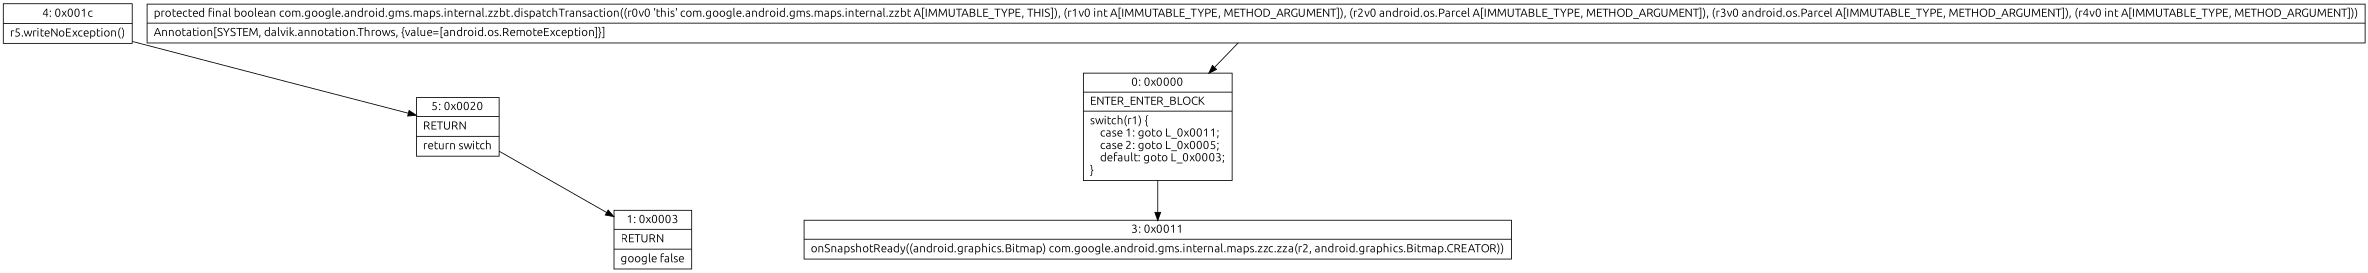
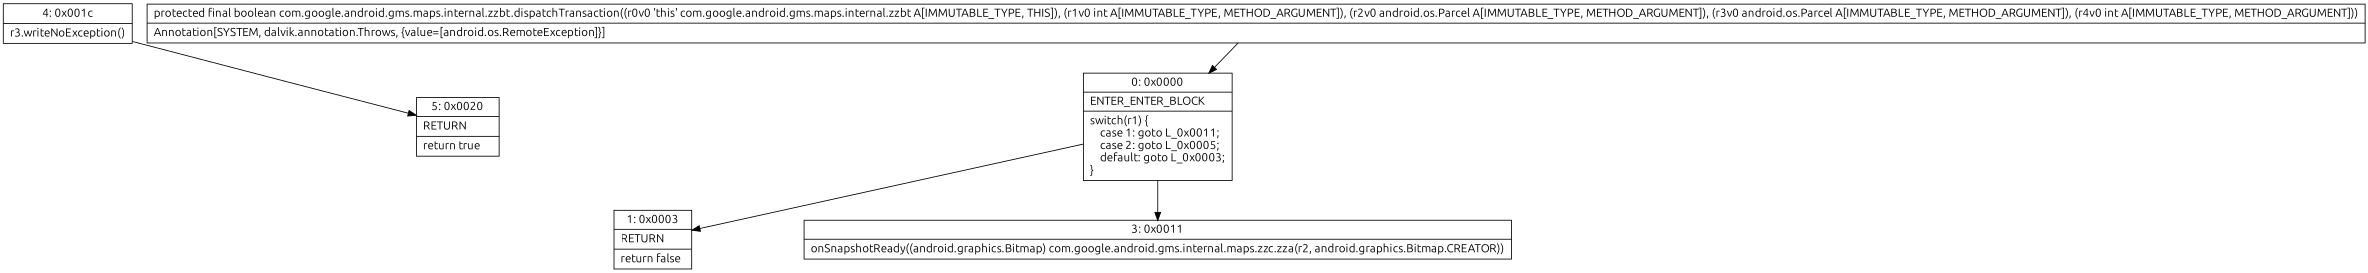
(68, 33) -> (68, 33)
(458, 146) -> (452, 146)
(553, 182) -> (892, 186)
(653, 259) -> (651, 259)
